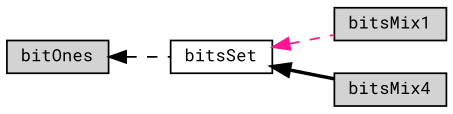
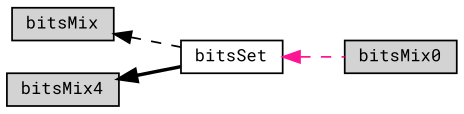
(390, 24) -> (401, 57)
(58, 57) -> (63, 24)
(312, 74) -> (158, 71)
